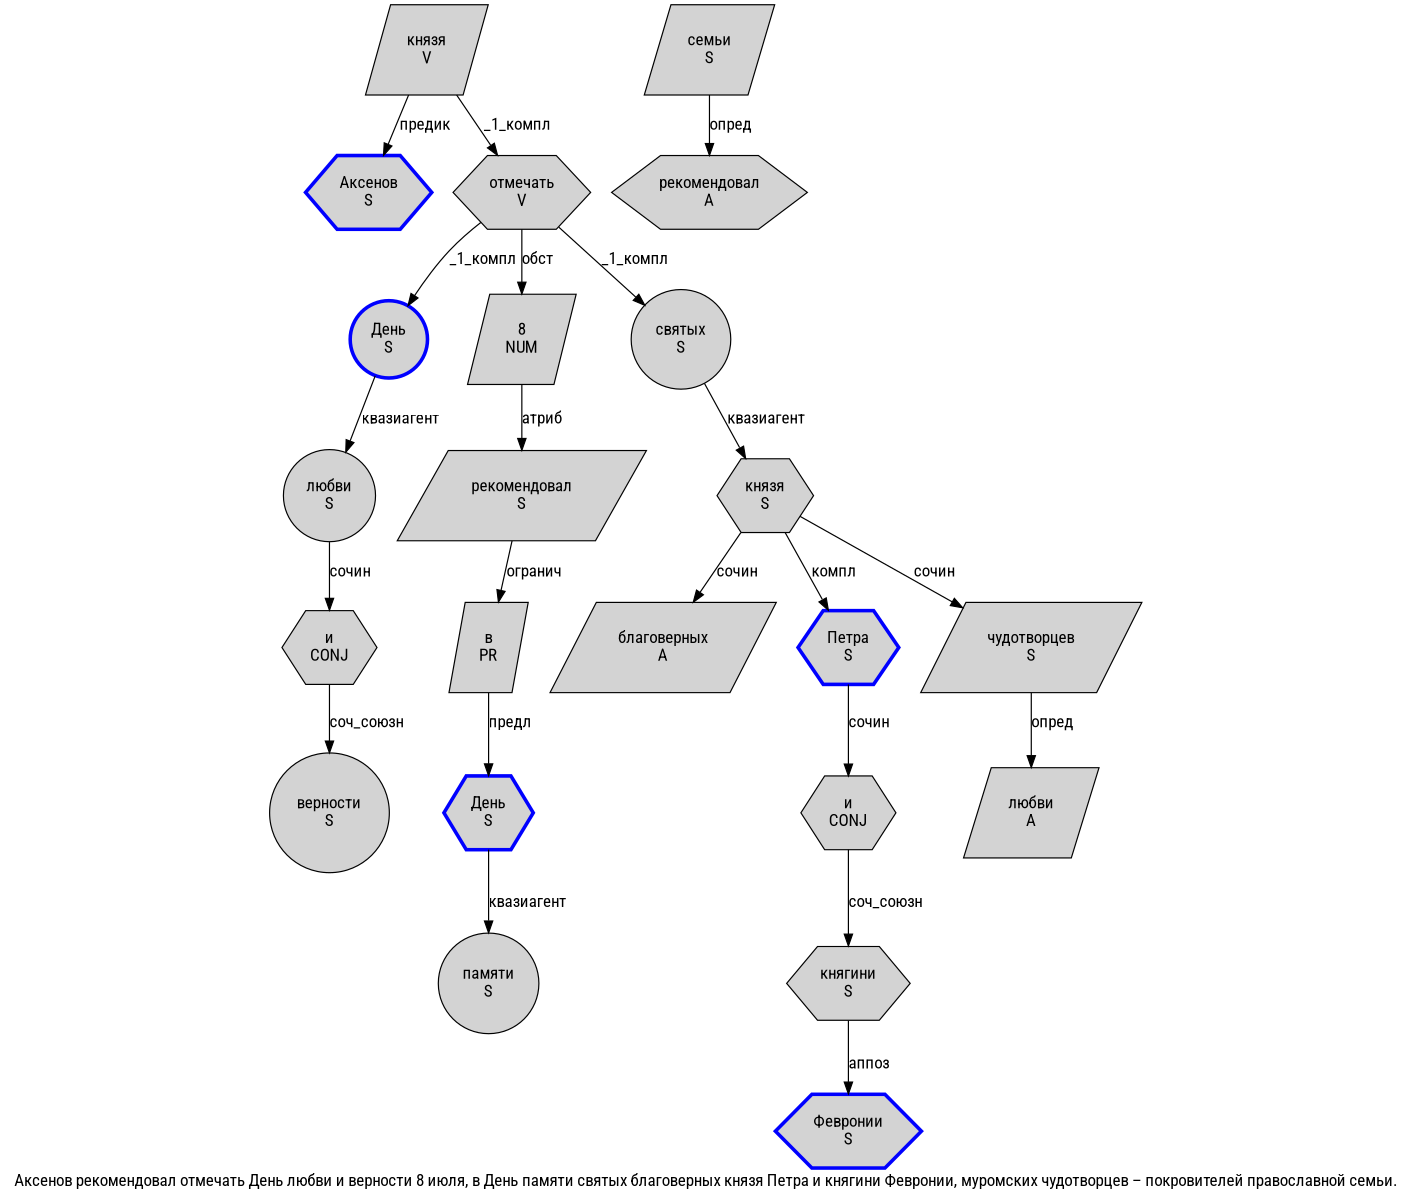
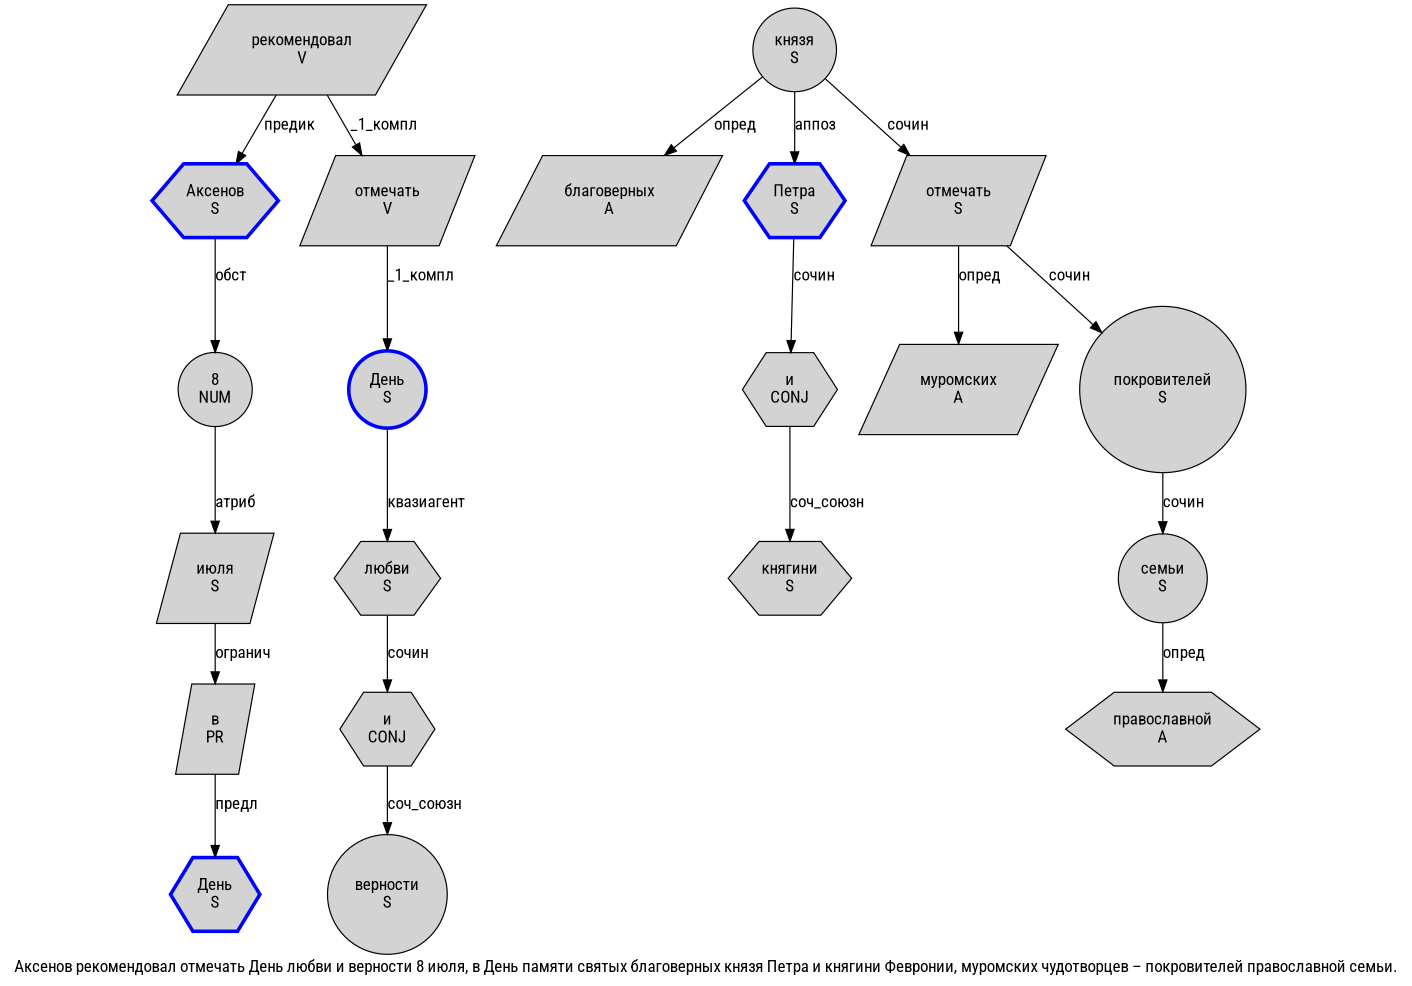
(427, 50) -> (302, 50)
(709, 50) -> (1163, 578)
(522, 192) -> (387, 201)
(709, 192) -> (1163, 729)
(522, 256) -> (215, 289)
(522, 339) -> (215, 390)
(681, 339) -> none
none -> (1163, 390)
(329, 496) -> (387, 578)
(522, 496) -> (215, 578)
(765, 496) -> (795, 50)
(737, 572) -> (735, 125)
(834, 572) -> (815, 125)
(1031, 648) -> (959, 201)
(1031, 813) -> (959, 390)
(489, 983) -> none
(848, 1131) -> none
